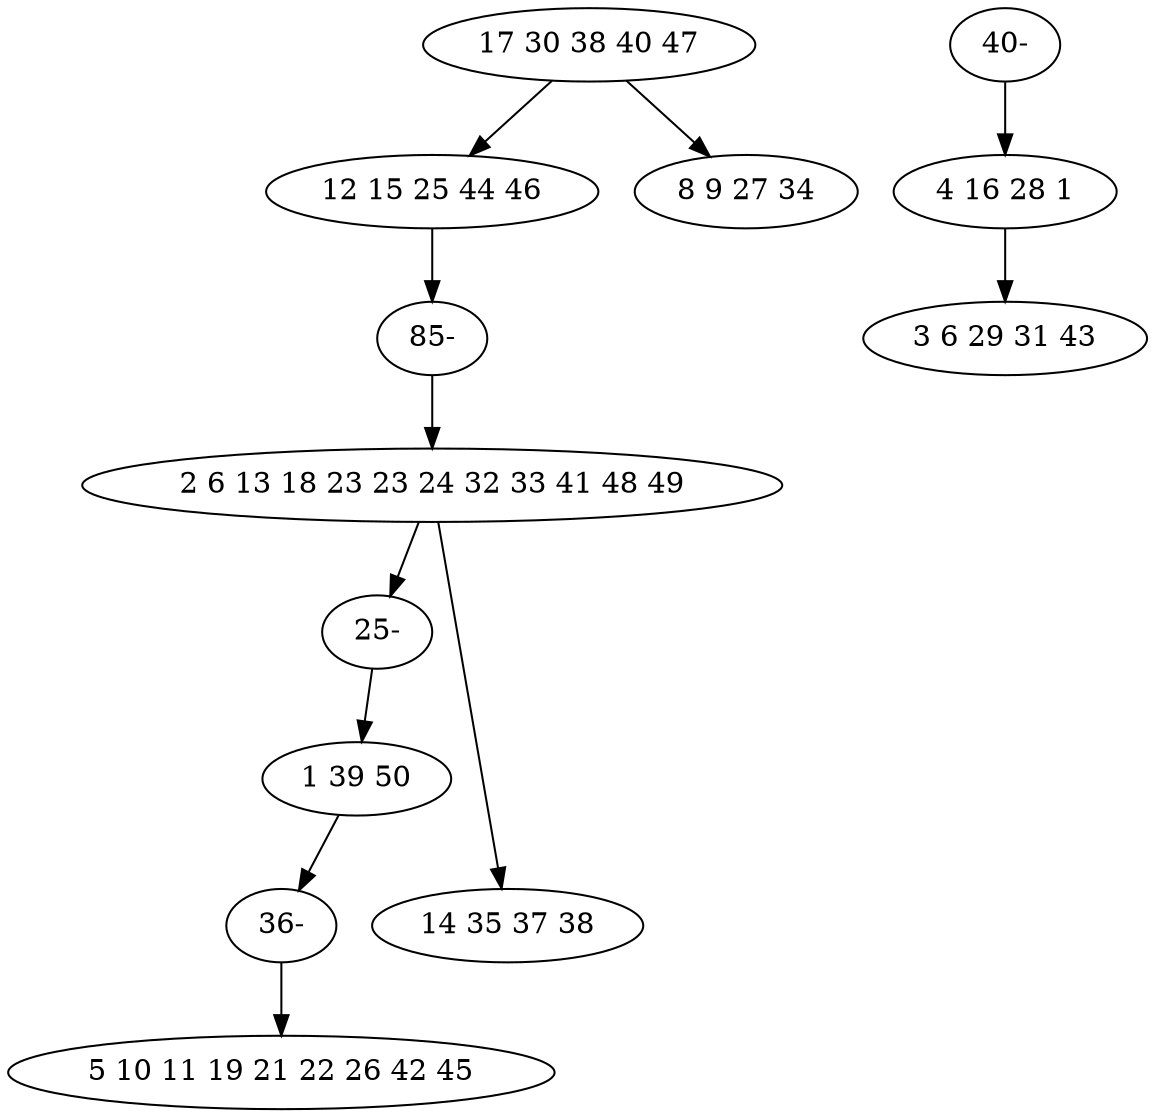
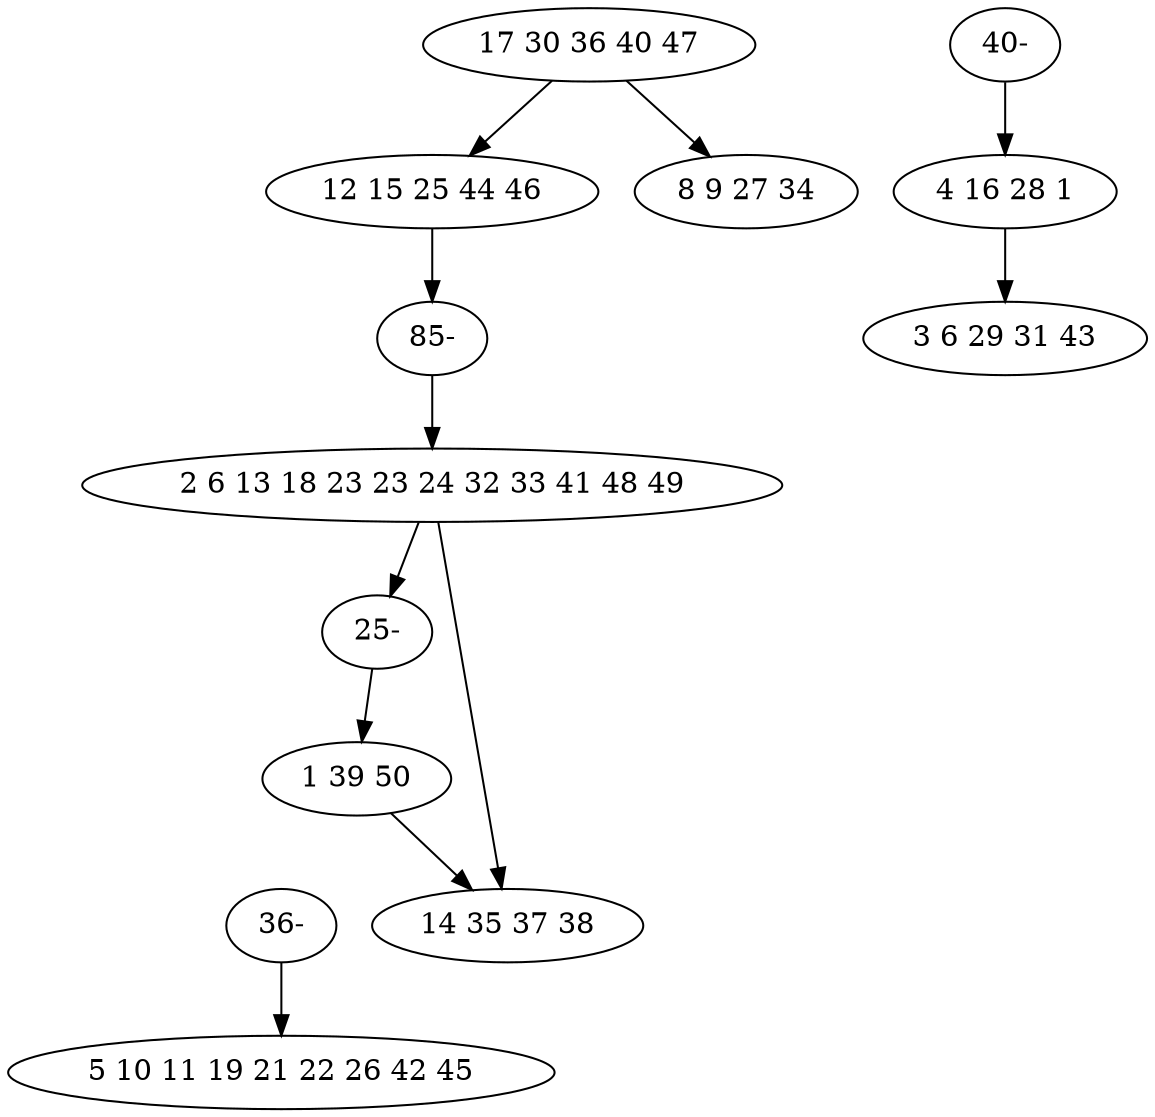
(589, 45) -> (589, 45)
(324, 844) -> (424, 844)
